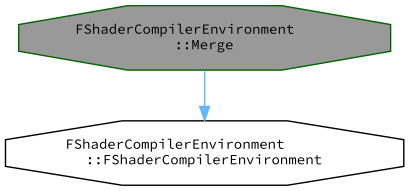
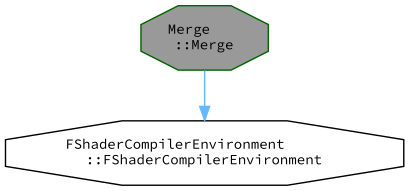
(205, 38) -> (205, 38)
